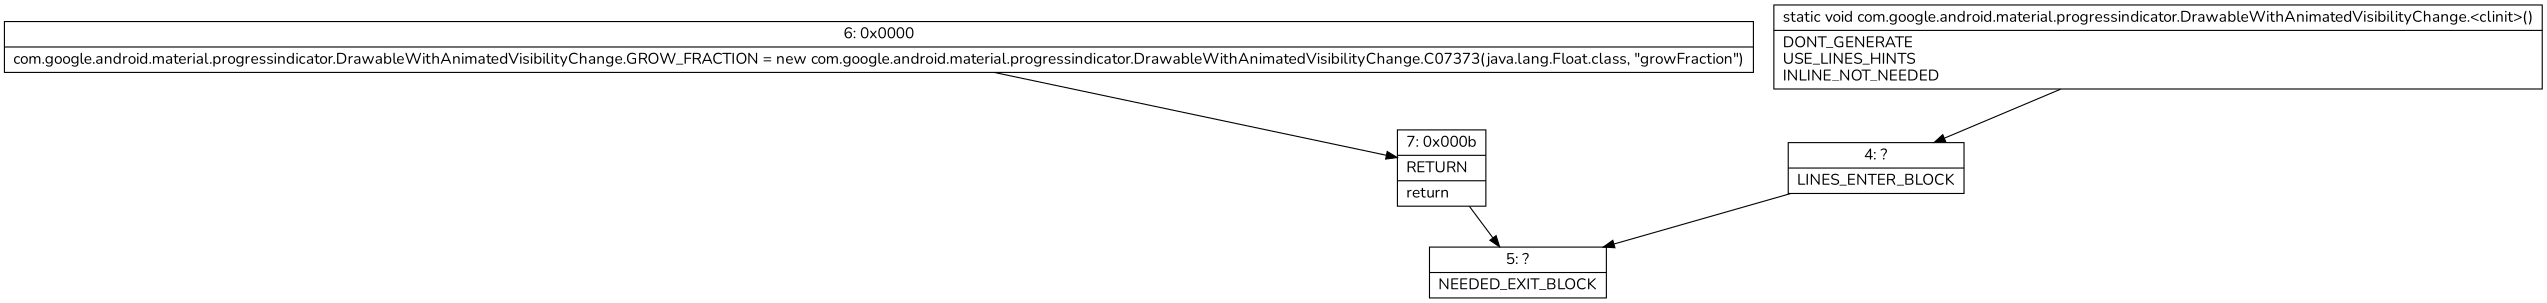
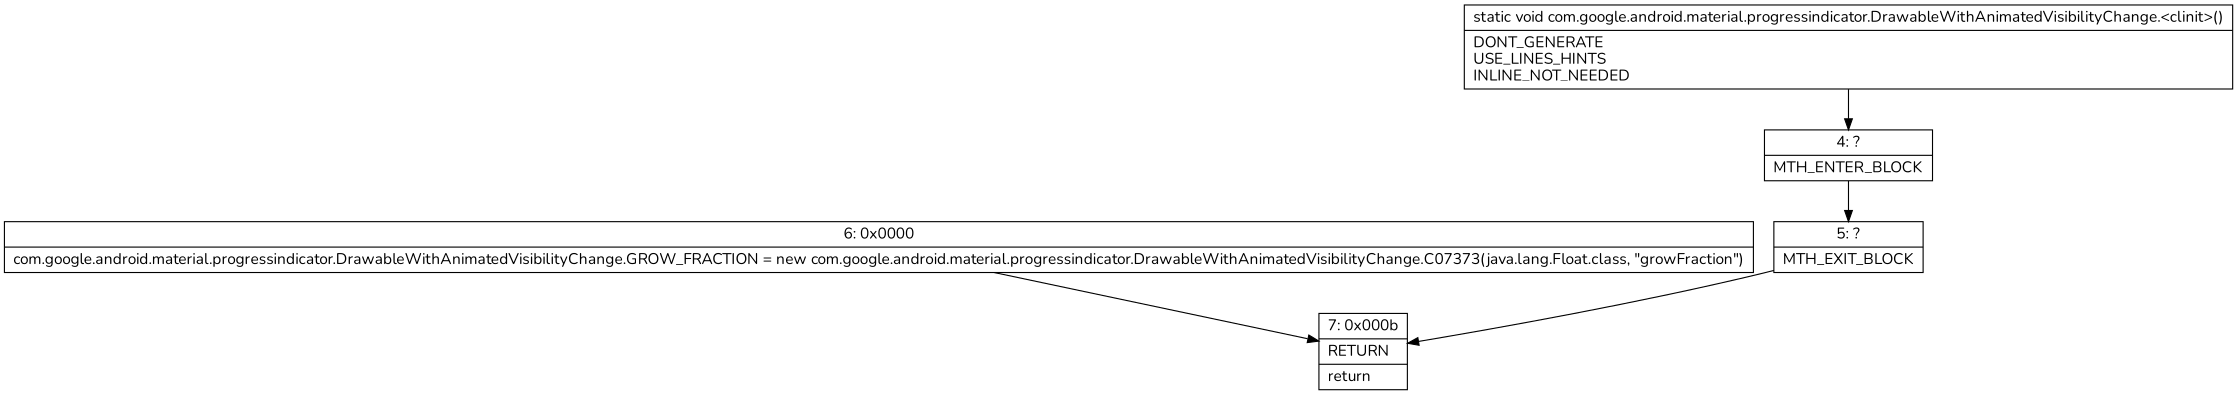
(1876, 180) -> (1848, 167)
(1481, 222) -> (1597, 309)
(1518, 285) -> (1848, 259)
